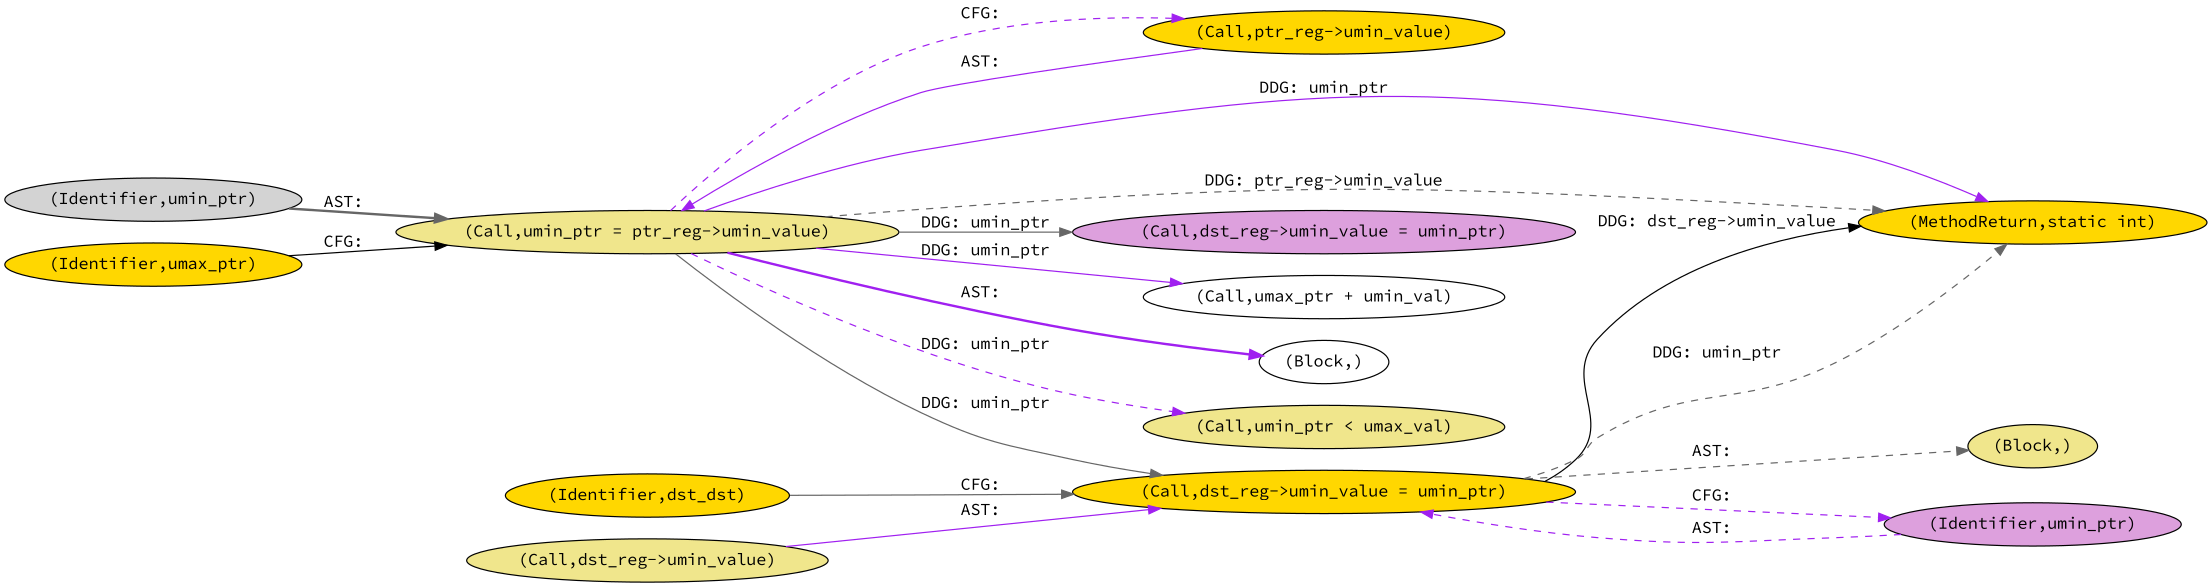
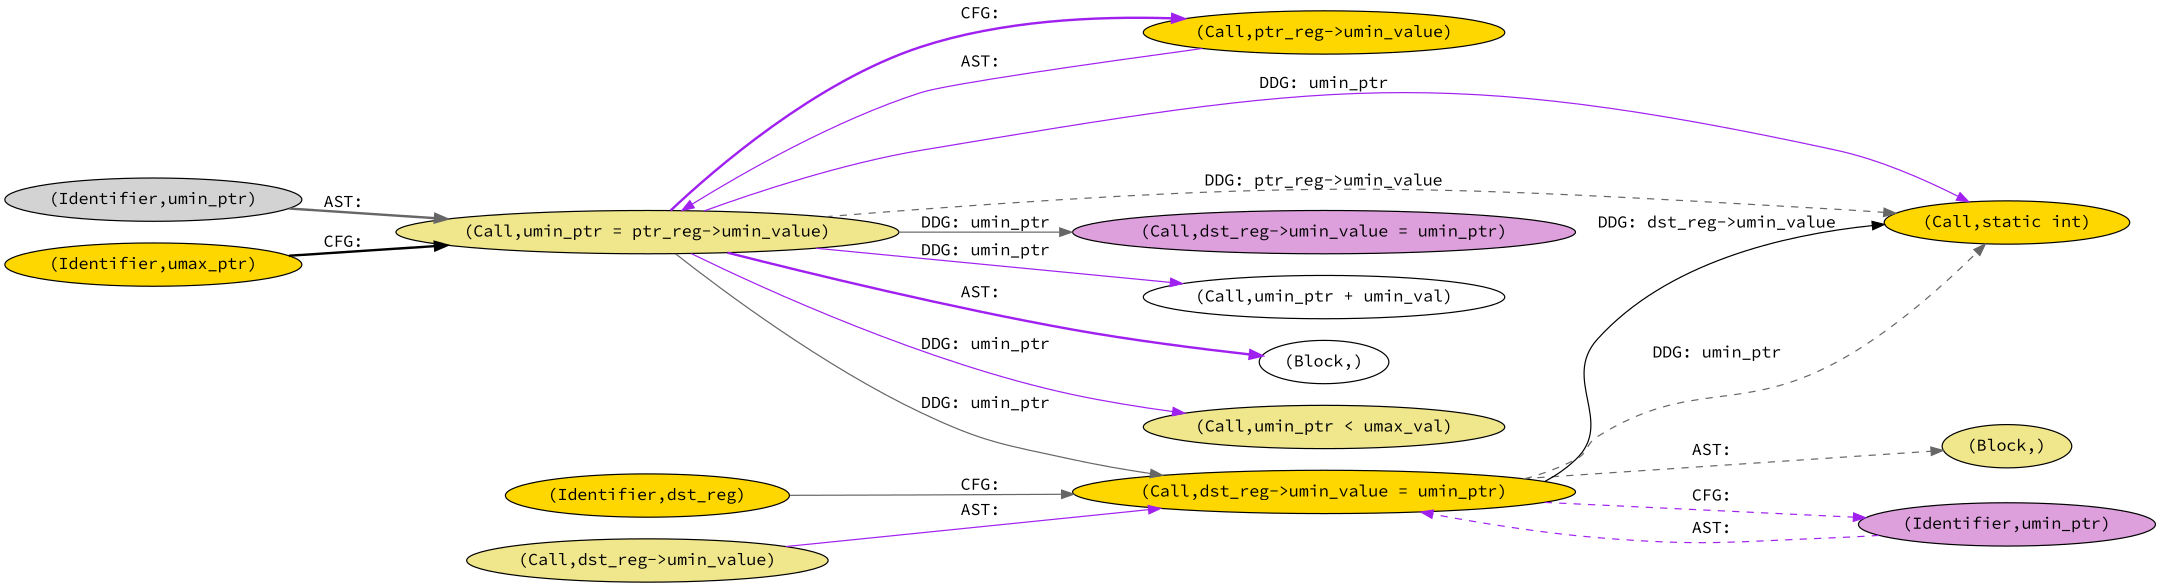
(899, 55) -> (899, 55)
(2033, 223) -> (2007, 223)
(362, 251) -> (362, 251)
(1324, 297) -> (1324, 297)
(926, 352) -> (926, 352)
(647, 496) -> (647, 496)
